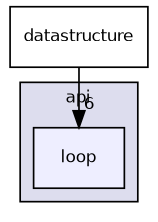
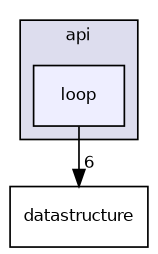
(79, 92) -> (79, 150)
